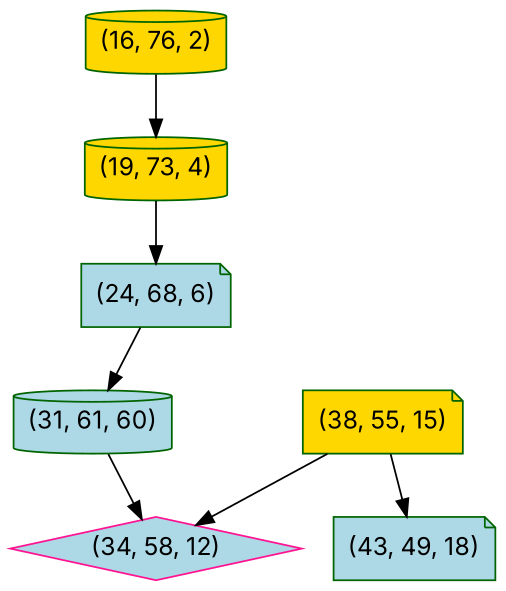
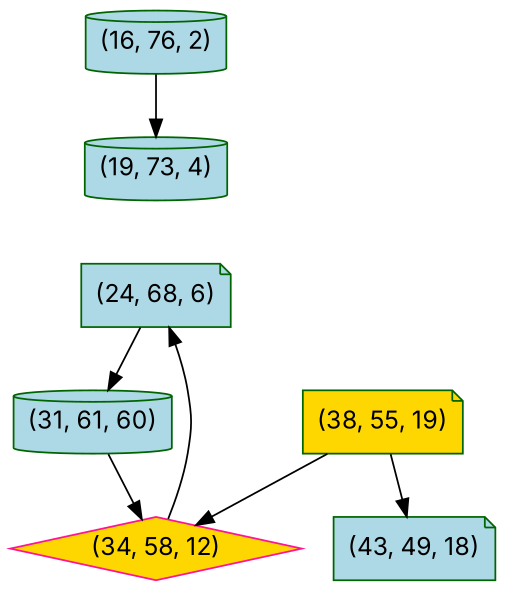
(156, 42) -> (156, 42)
(156, 169) -> (156, 169)
(156, 223) -> (191, 432)
(383, 422) -> (383, 422)
(156, 549) -> (156, 549)
